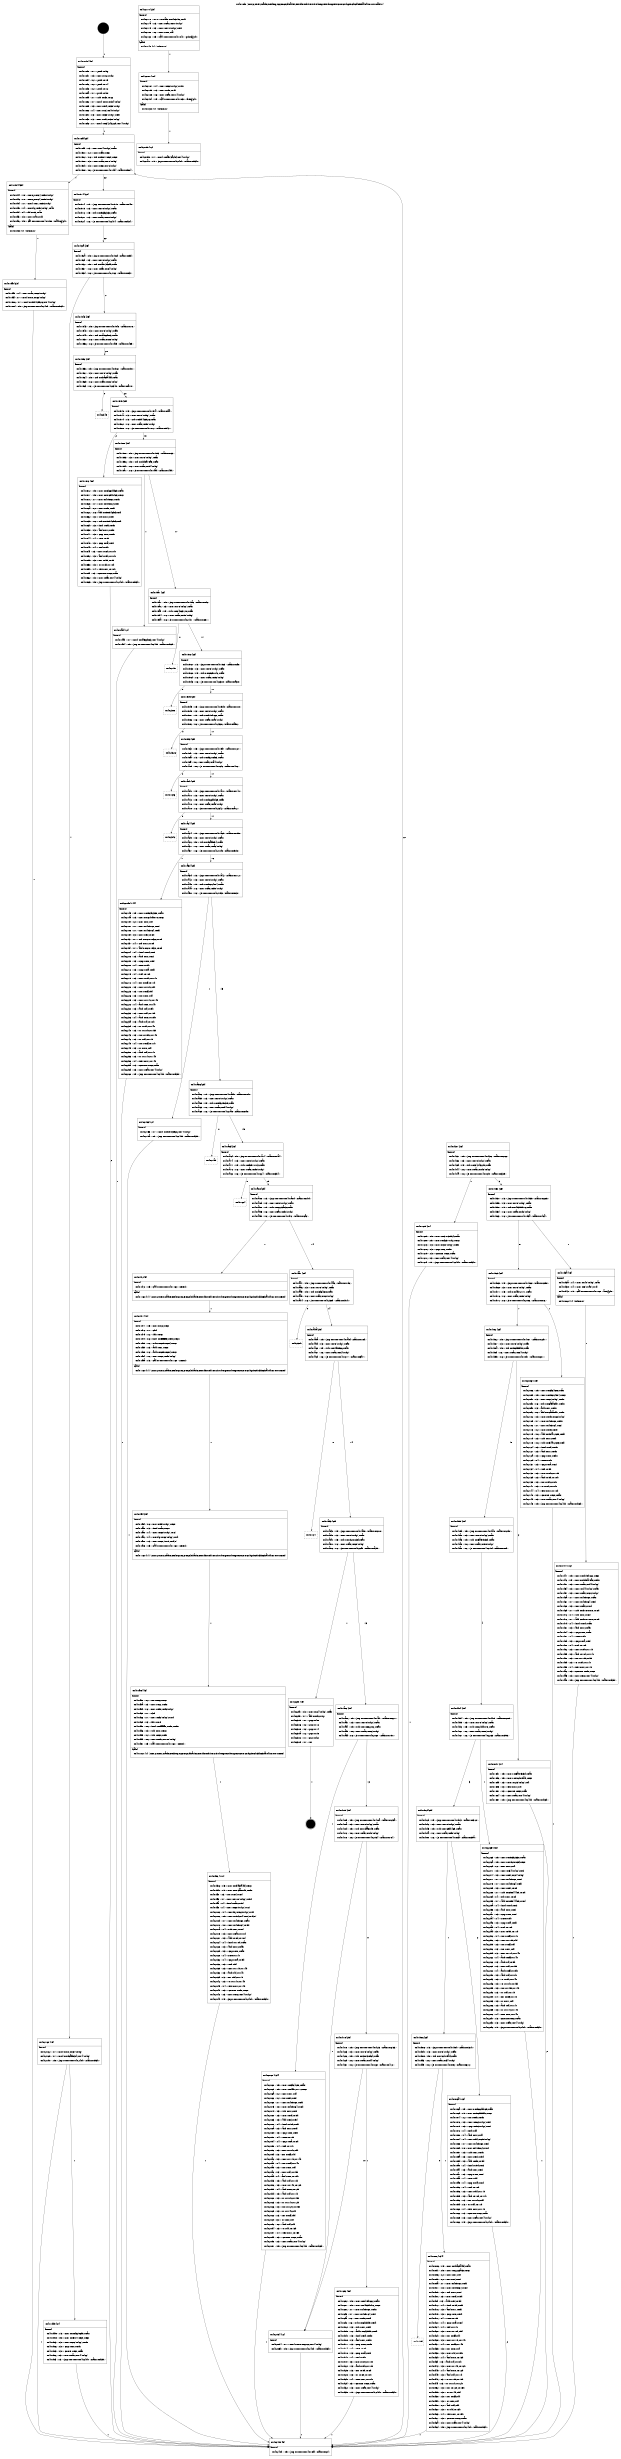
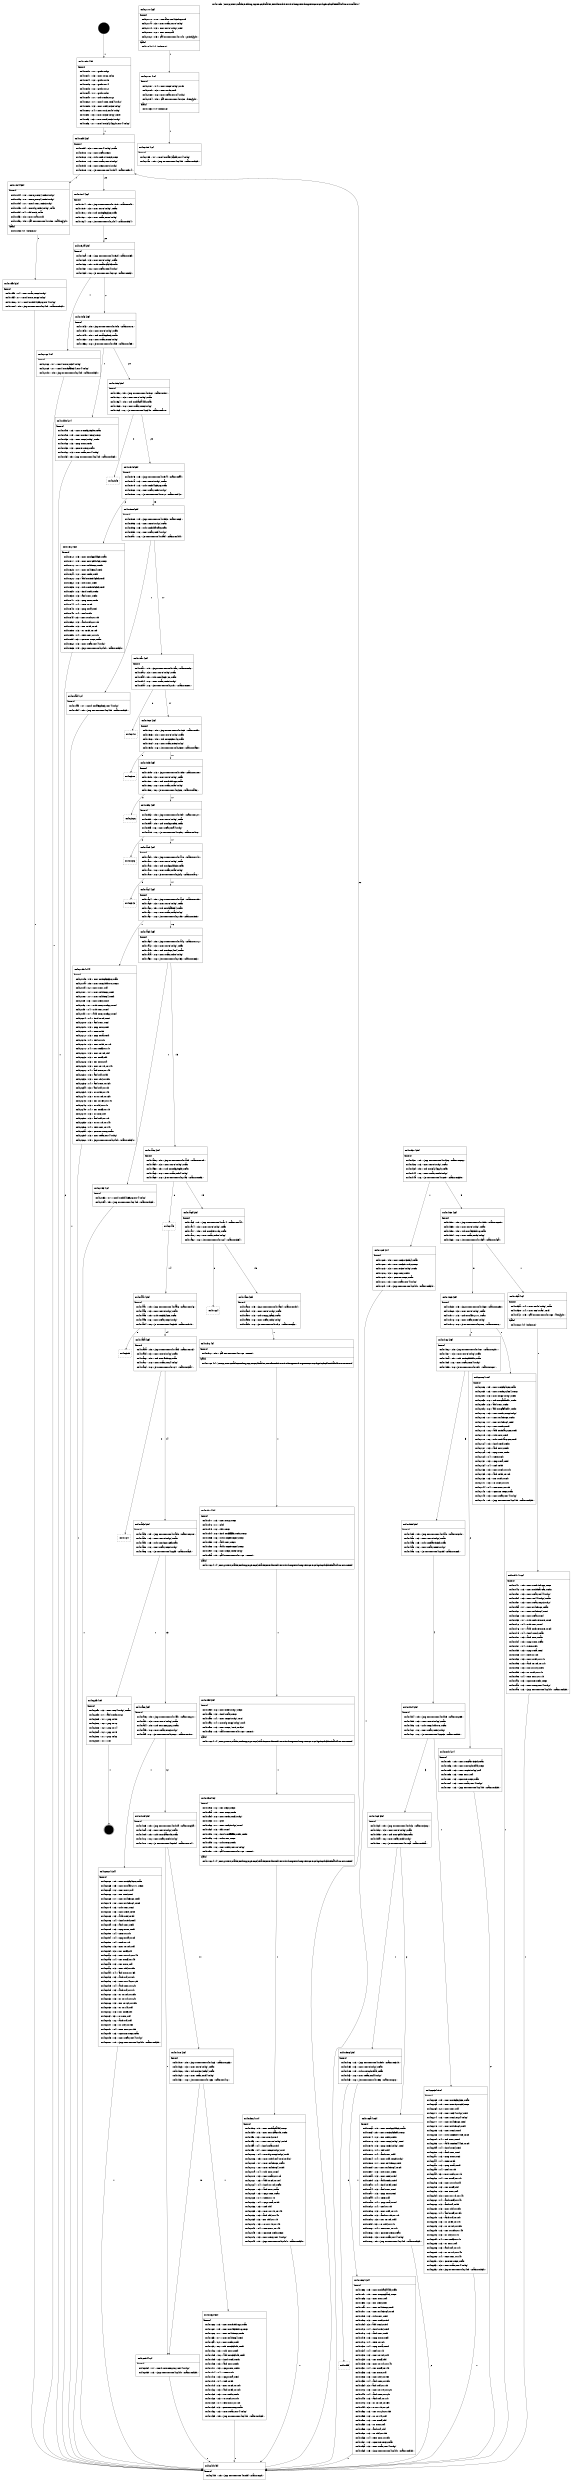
(301, 1244) -> (167, 1261)
(72, 2192) -> (100, 382)
